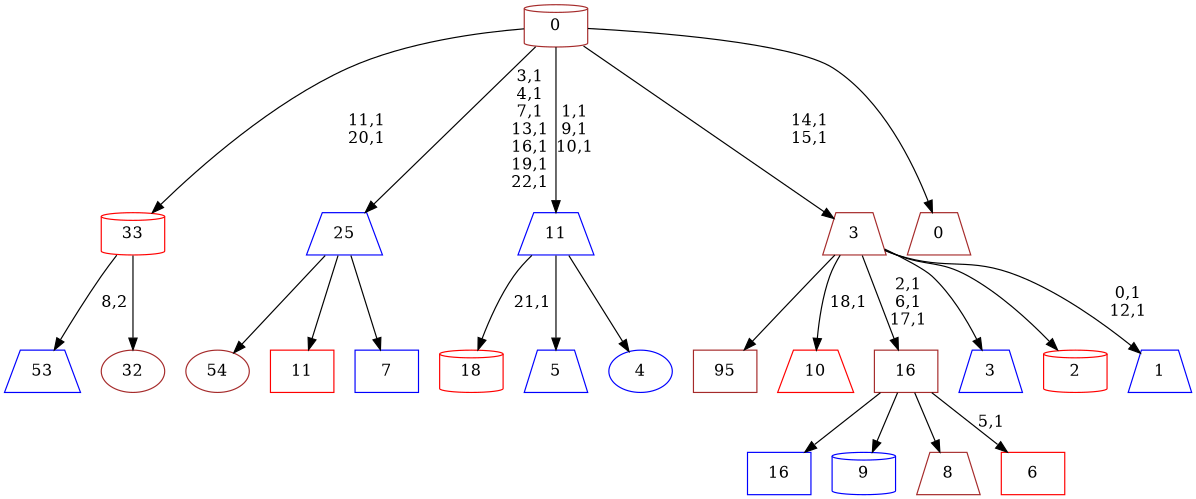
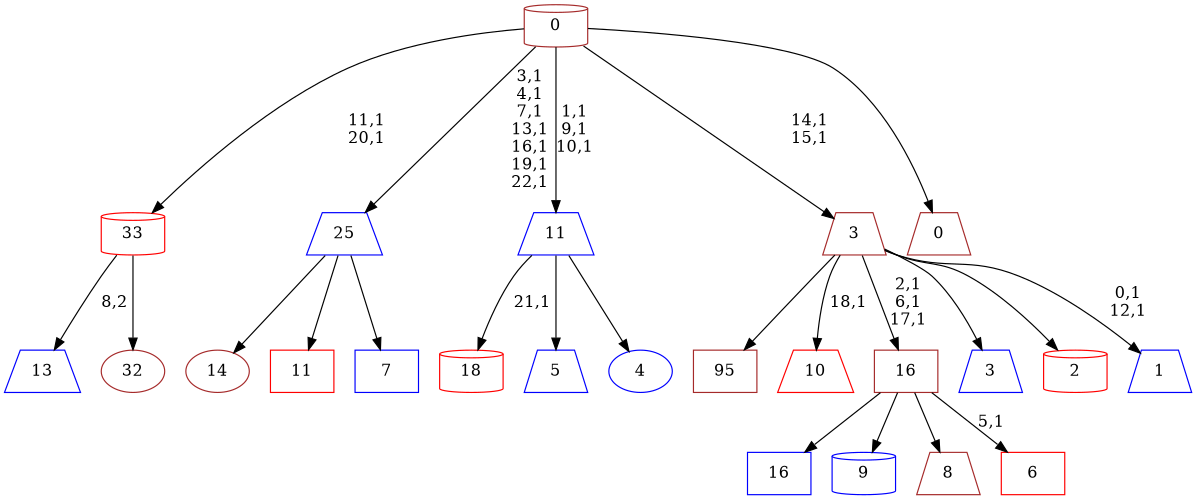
(43, 371) -> (43, 371)
(218, 371) -> (218, 371)
